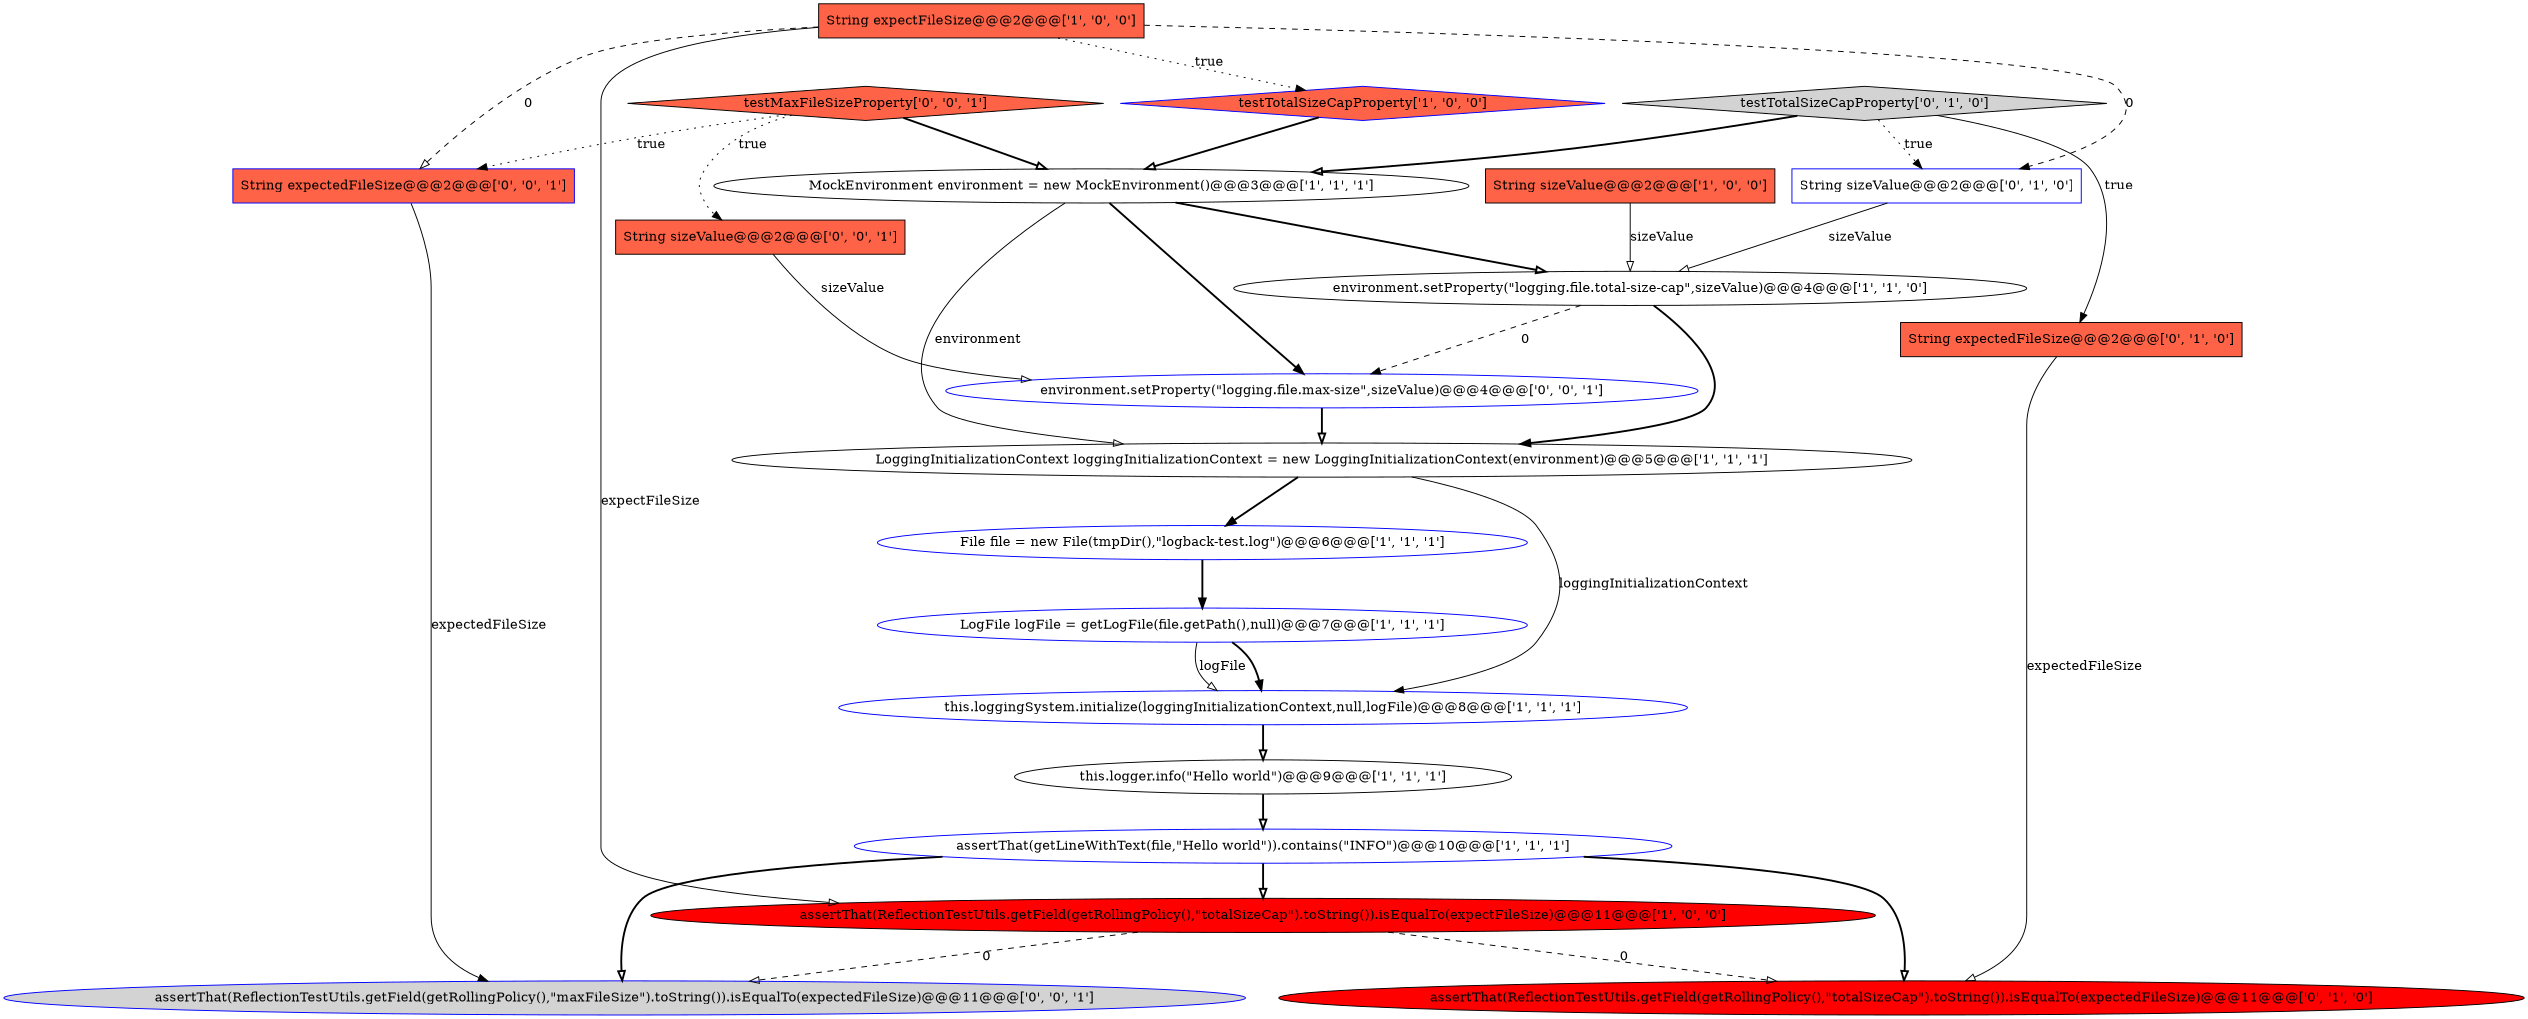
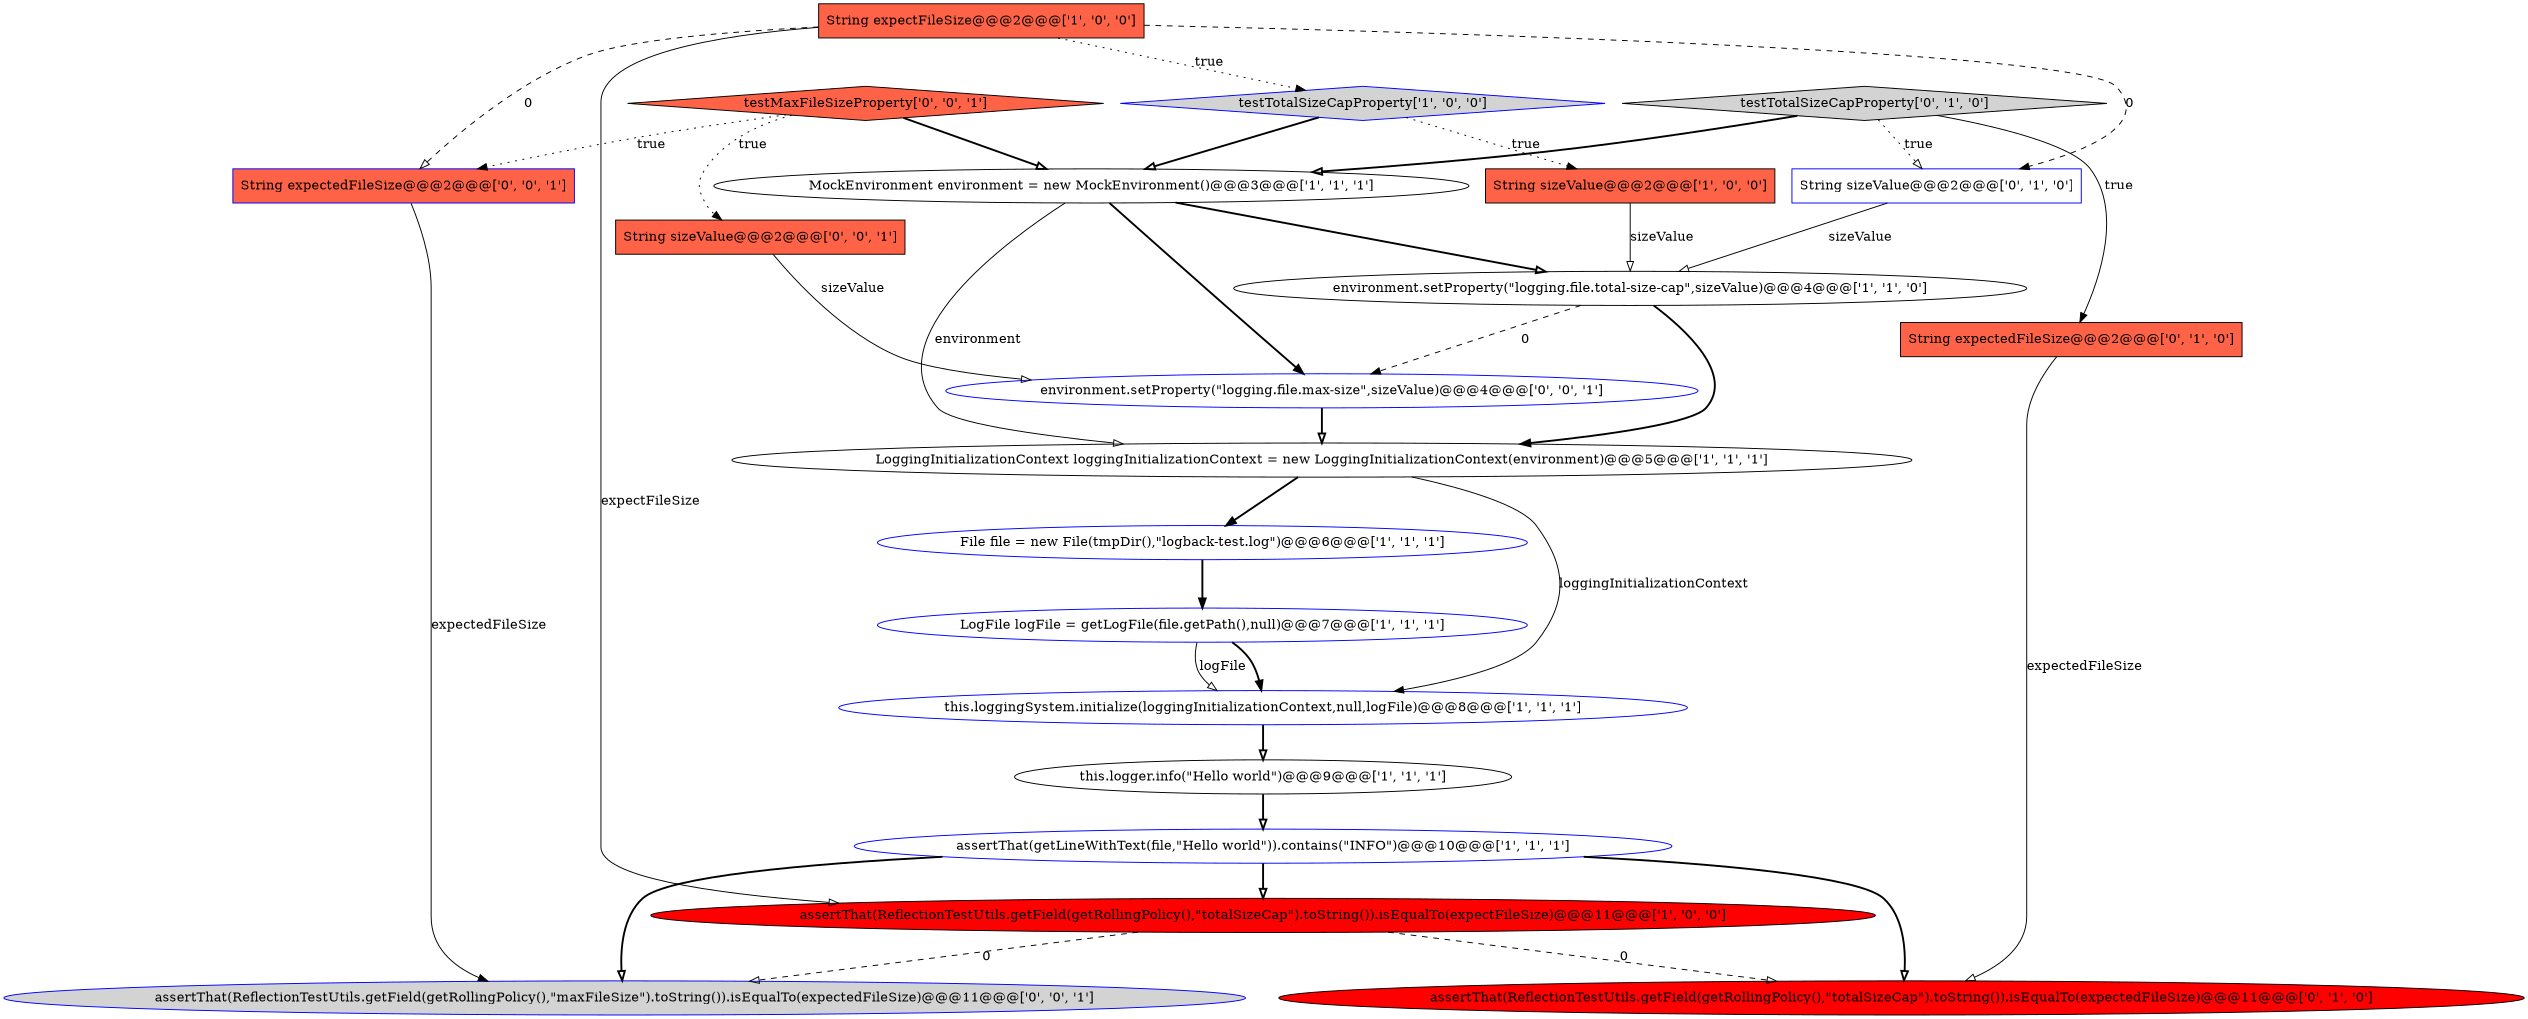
(1363, 103) -> (1363, 103)
(1897, 141) -> (1897, 141)
none -> (1487, 142)
